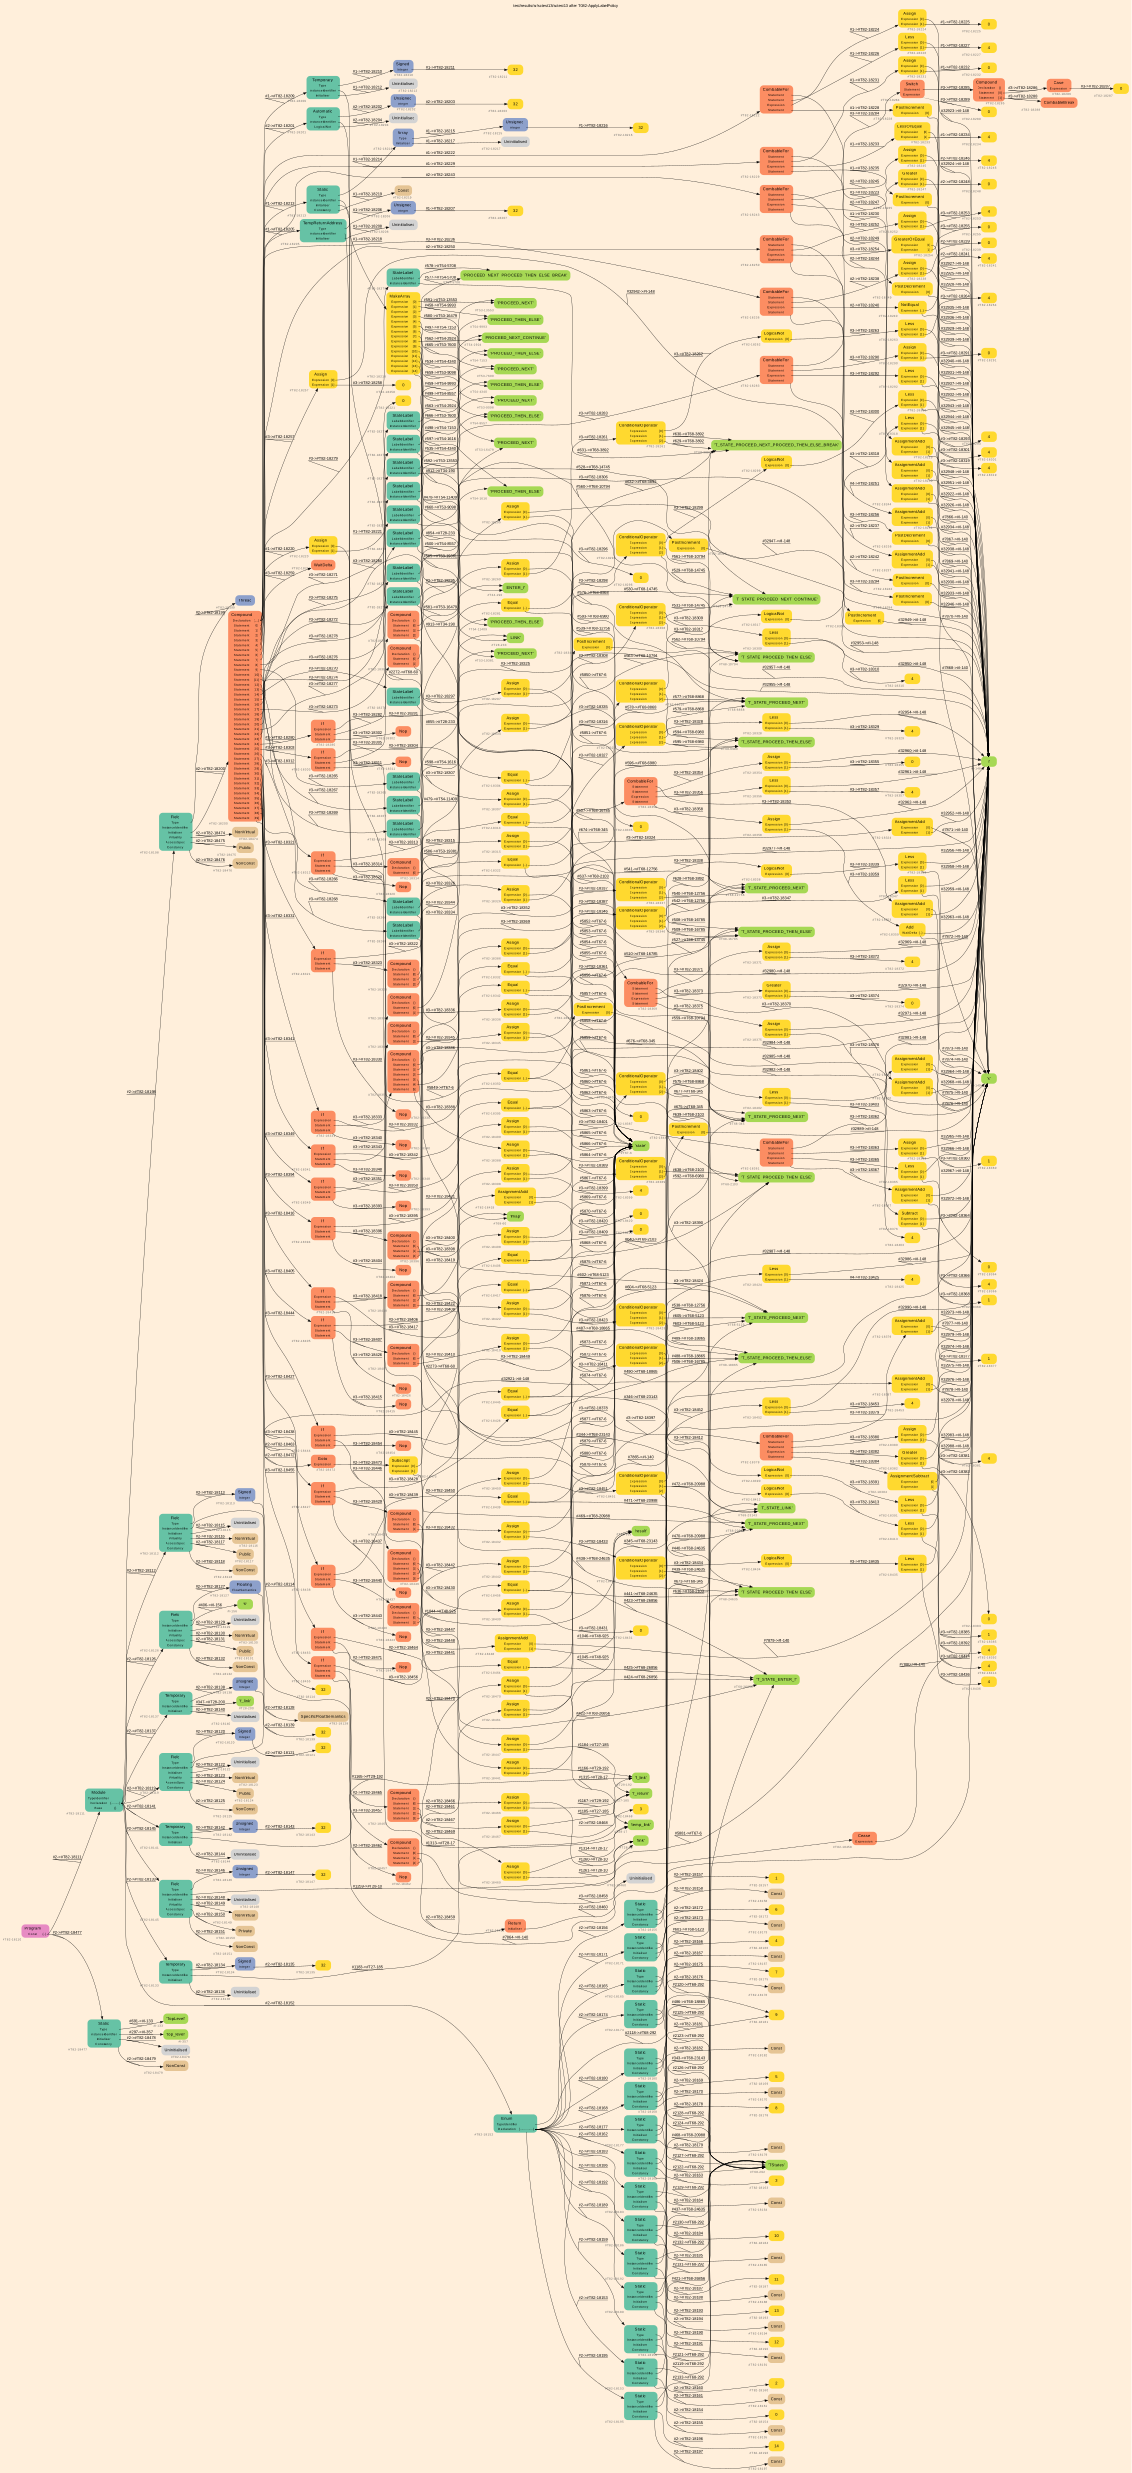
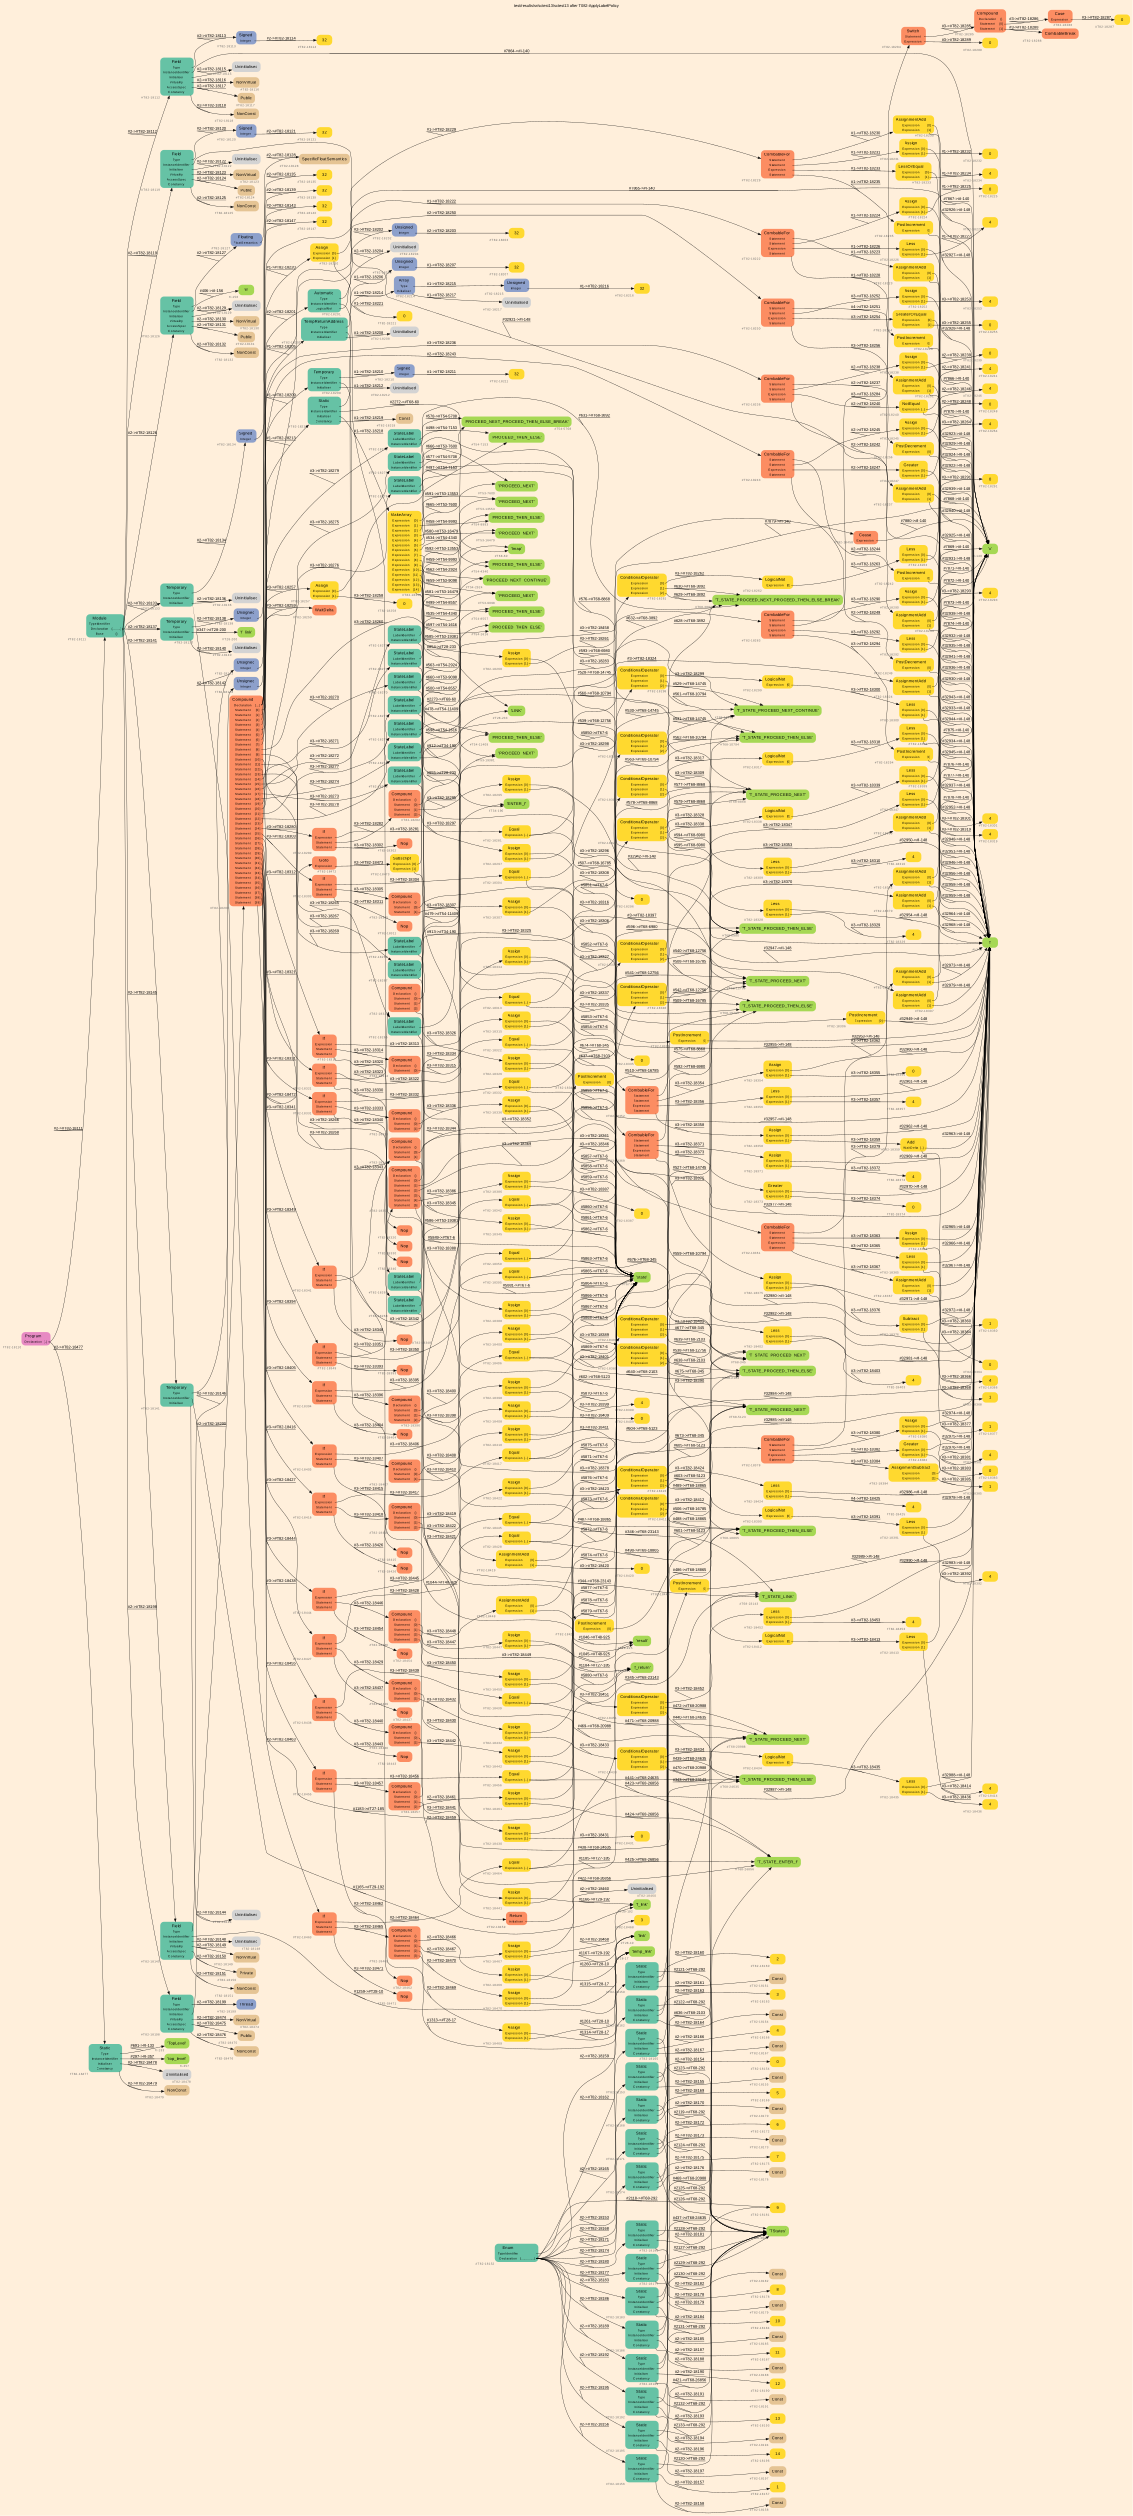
(773, 1787) -> (470, 1291)
(33, 1934) -> (33, 1342)
(255, 2005) -> none
